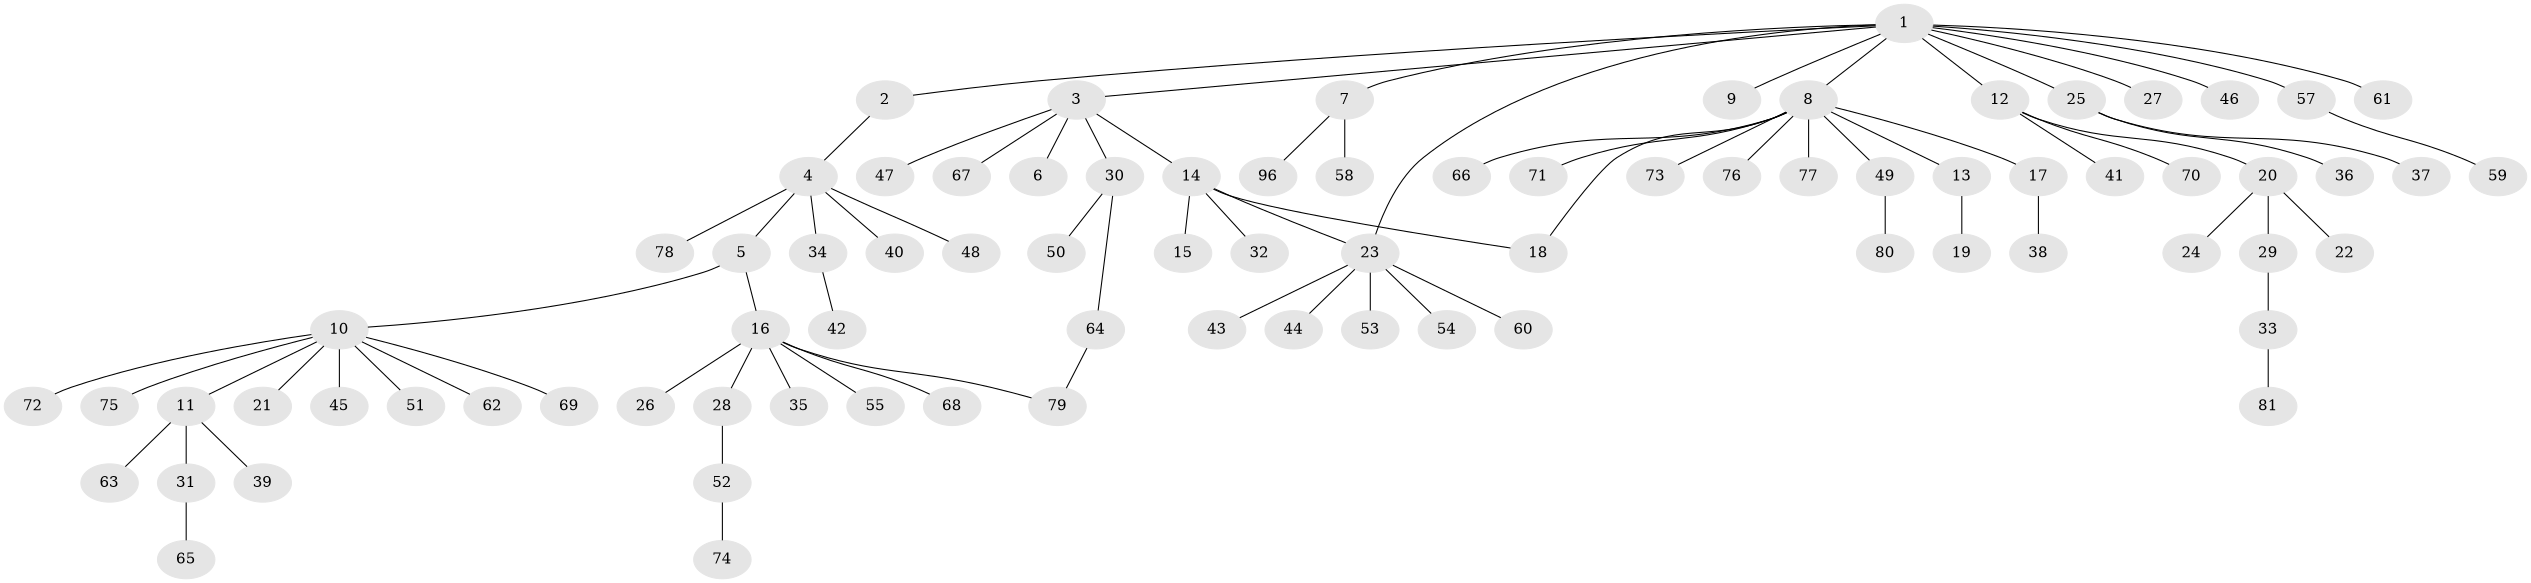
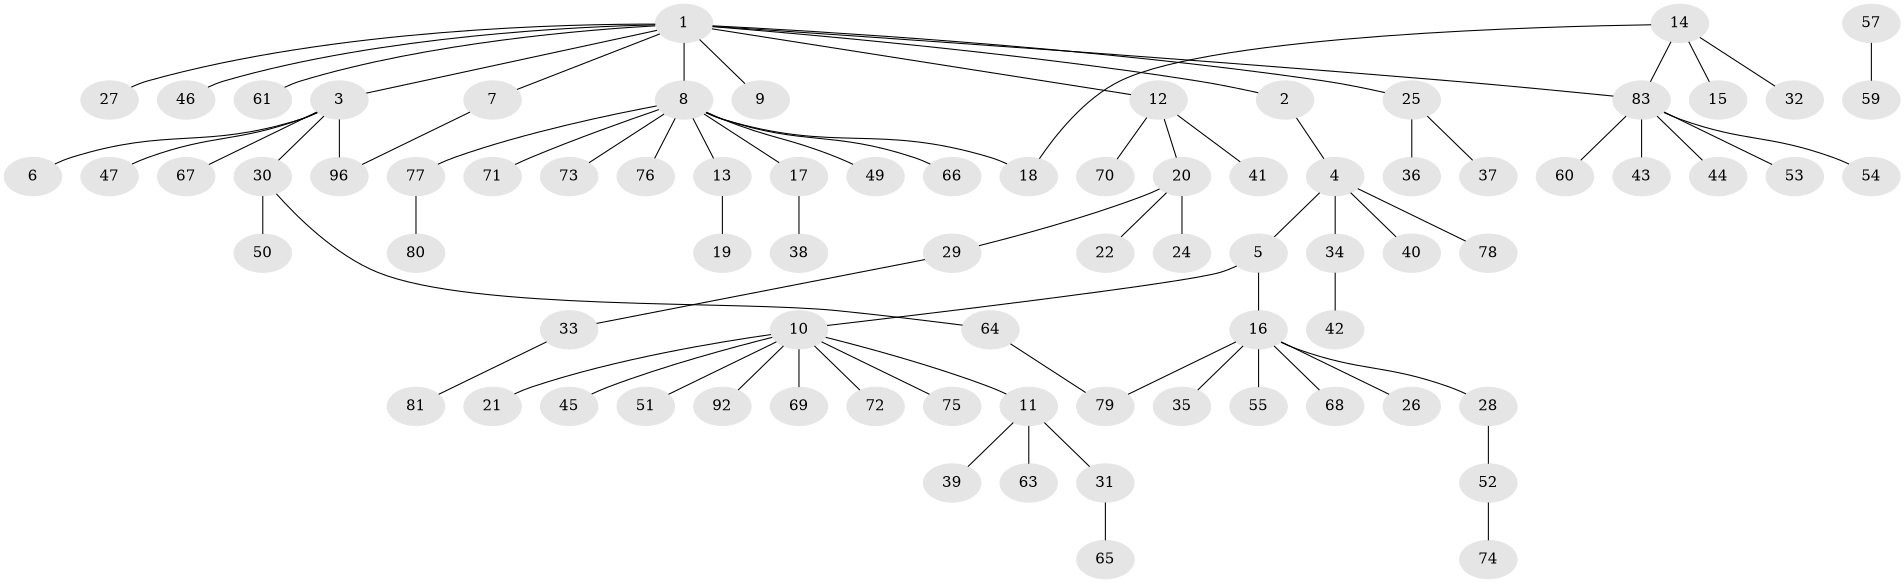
(2111, 46) -> none
(1134, 138) -> (339, 138)
(1345, 177) -> none
(1885, 215) -> (416, 215)
(971, 253) -> none
(1370, 253) -> (1642, 100)
(493, 406) -> (722, 406)
